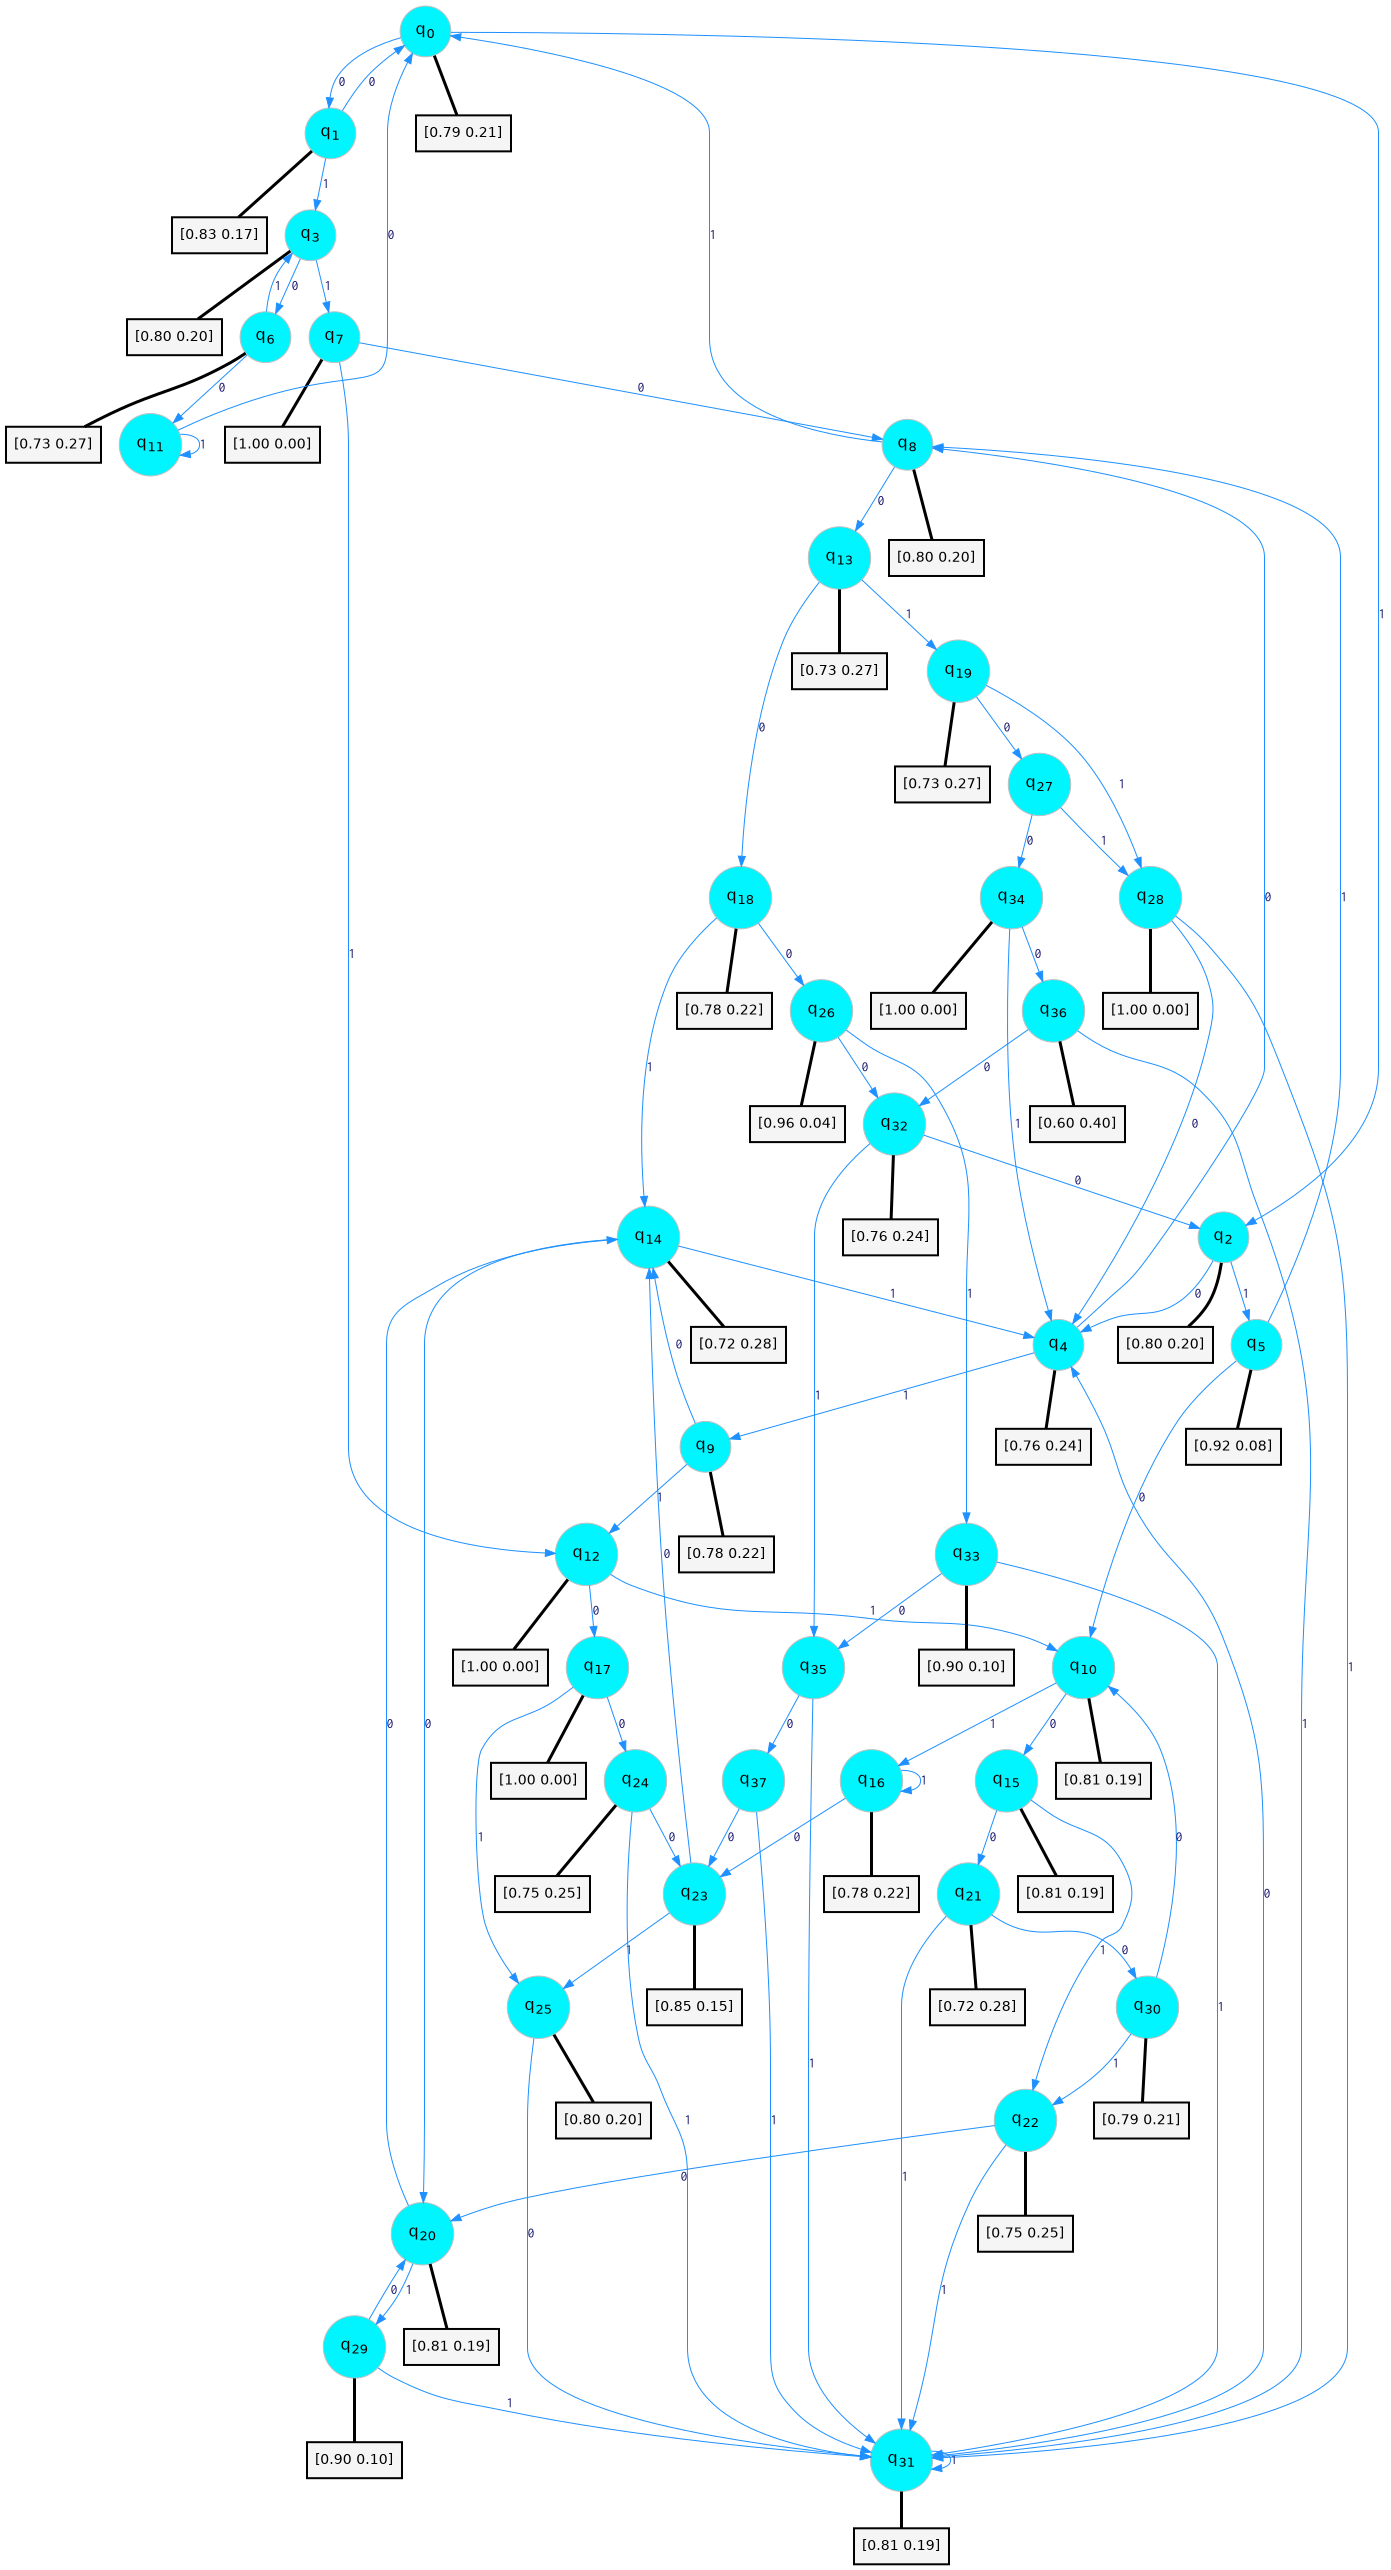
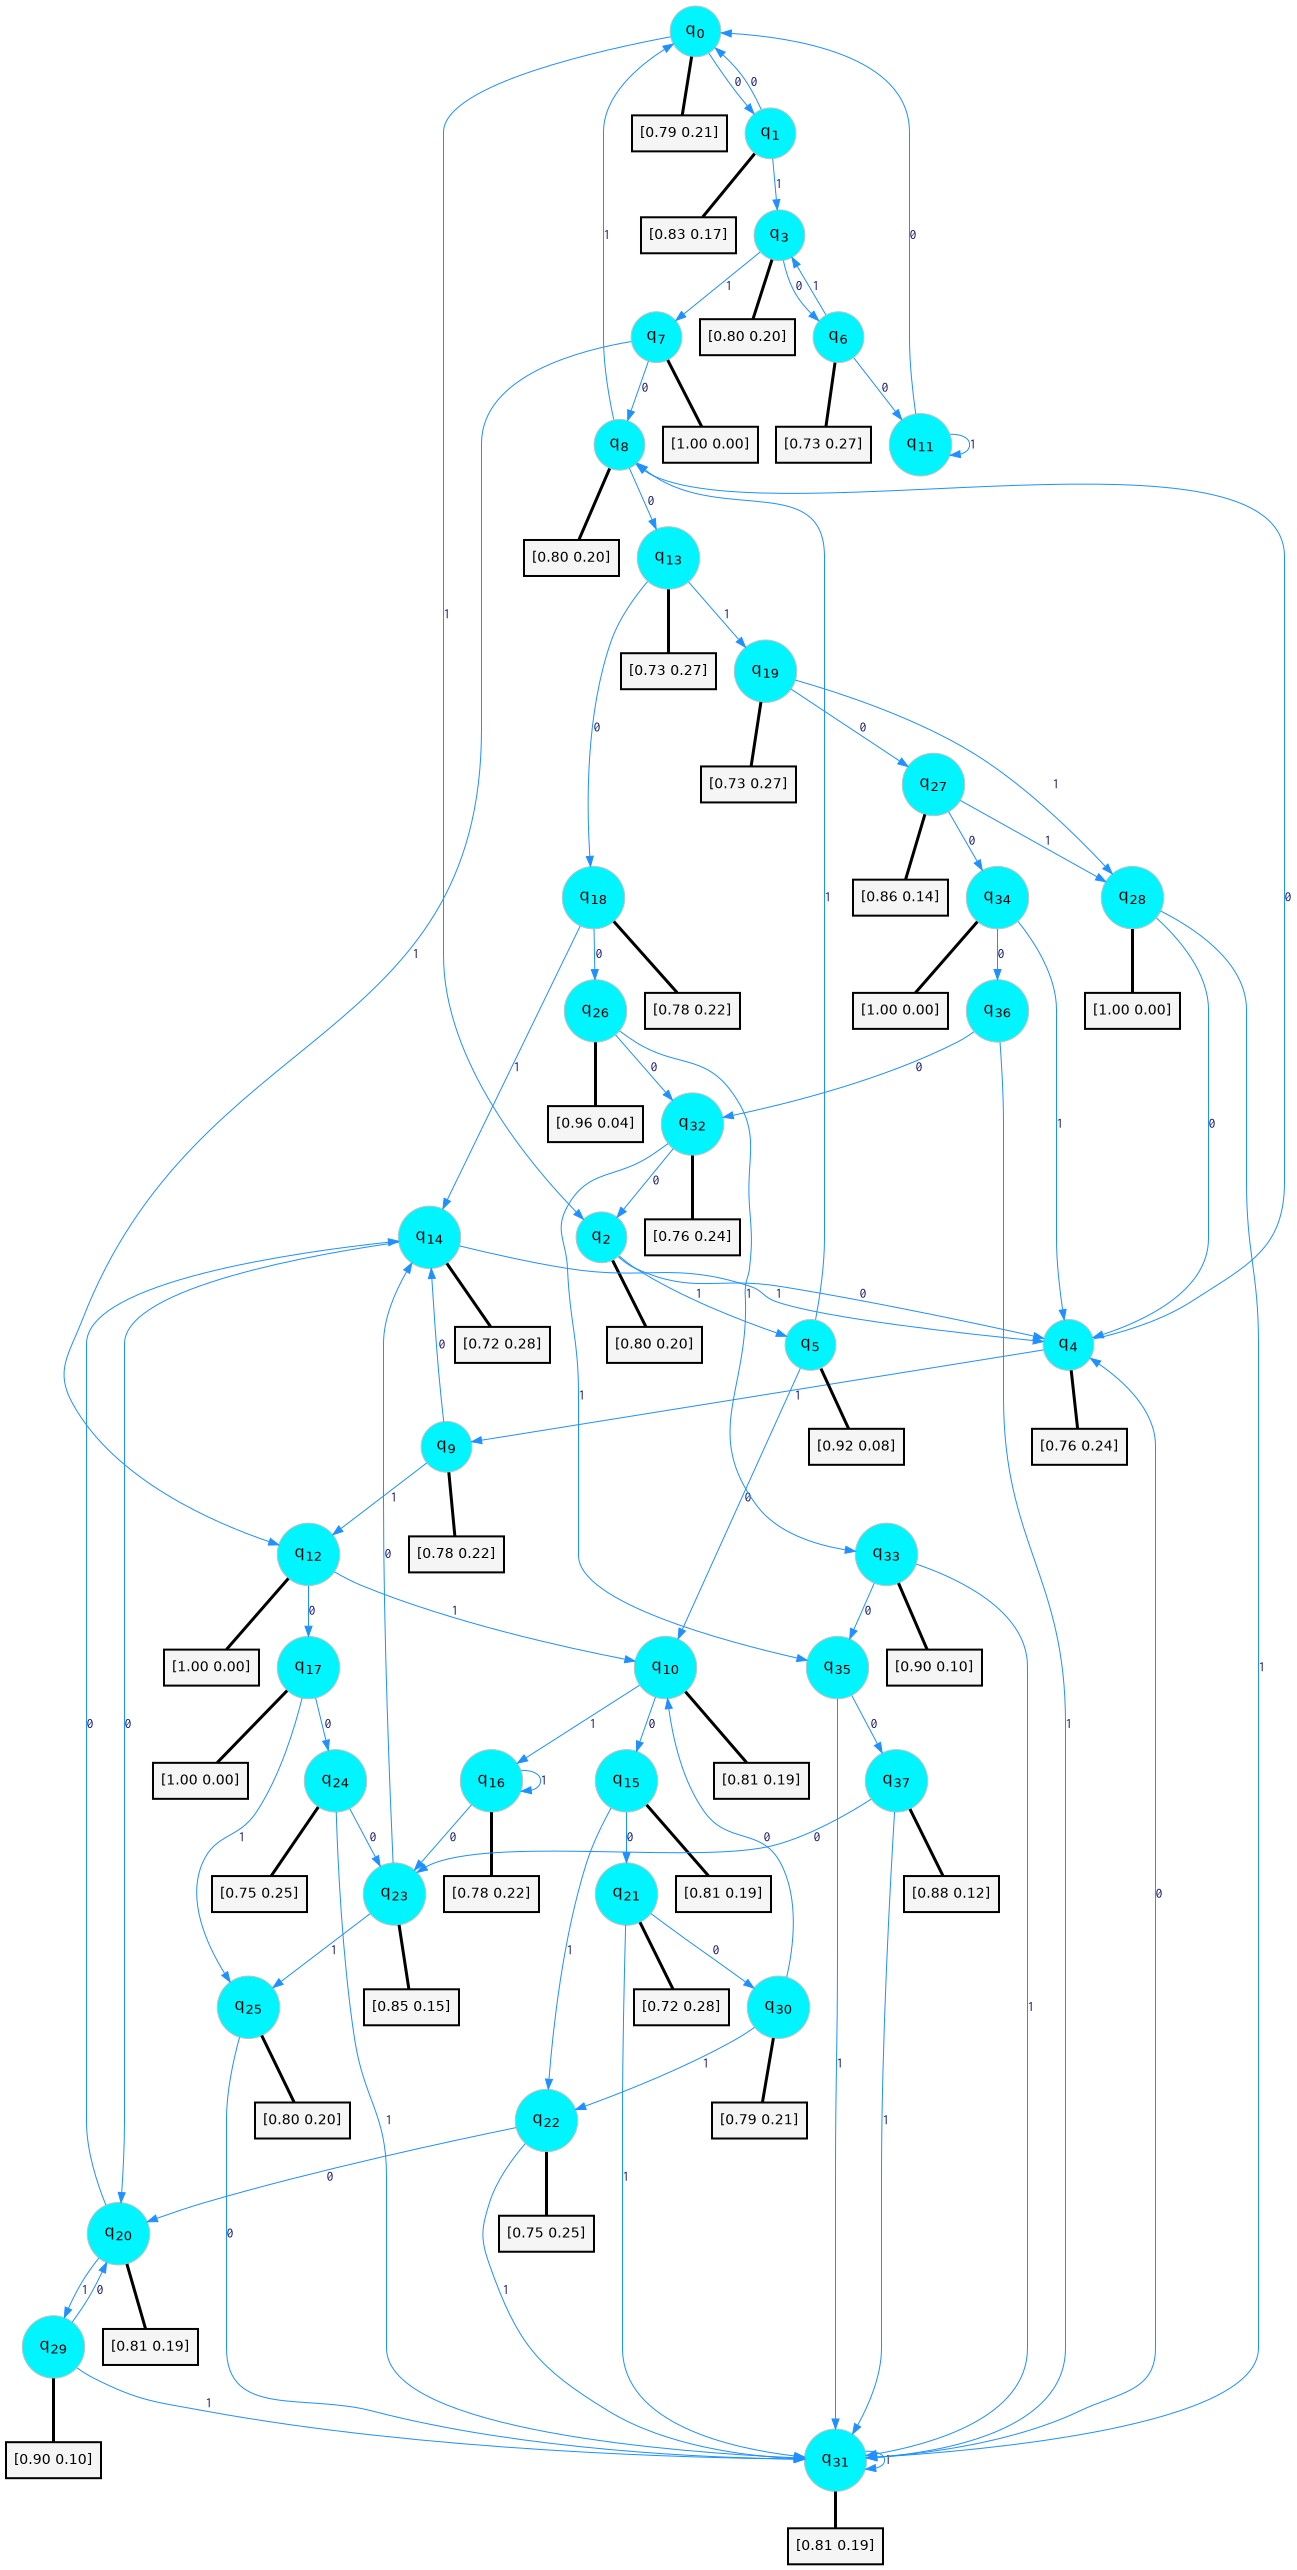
none -> (900, 898)
(1078, 1124) -> none
none -> (952, 1894)
